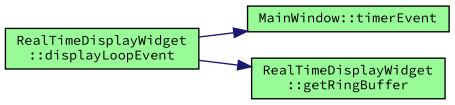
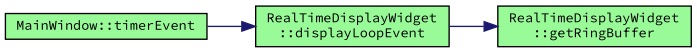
(216, 35) -> (224, 26)
